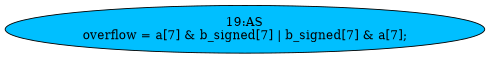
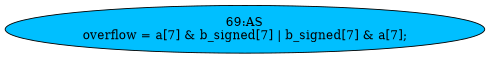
(245, 29) -> (245, 29)
